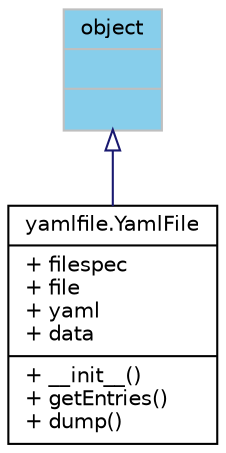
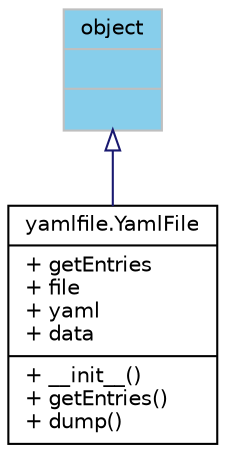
(76, 265) -> (89, 265)
